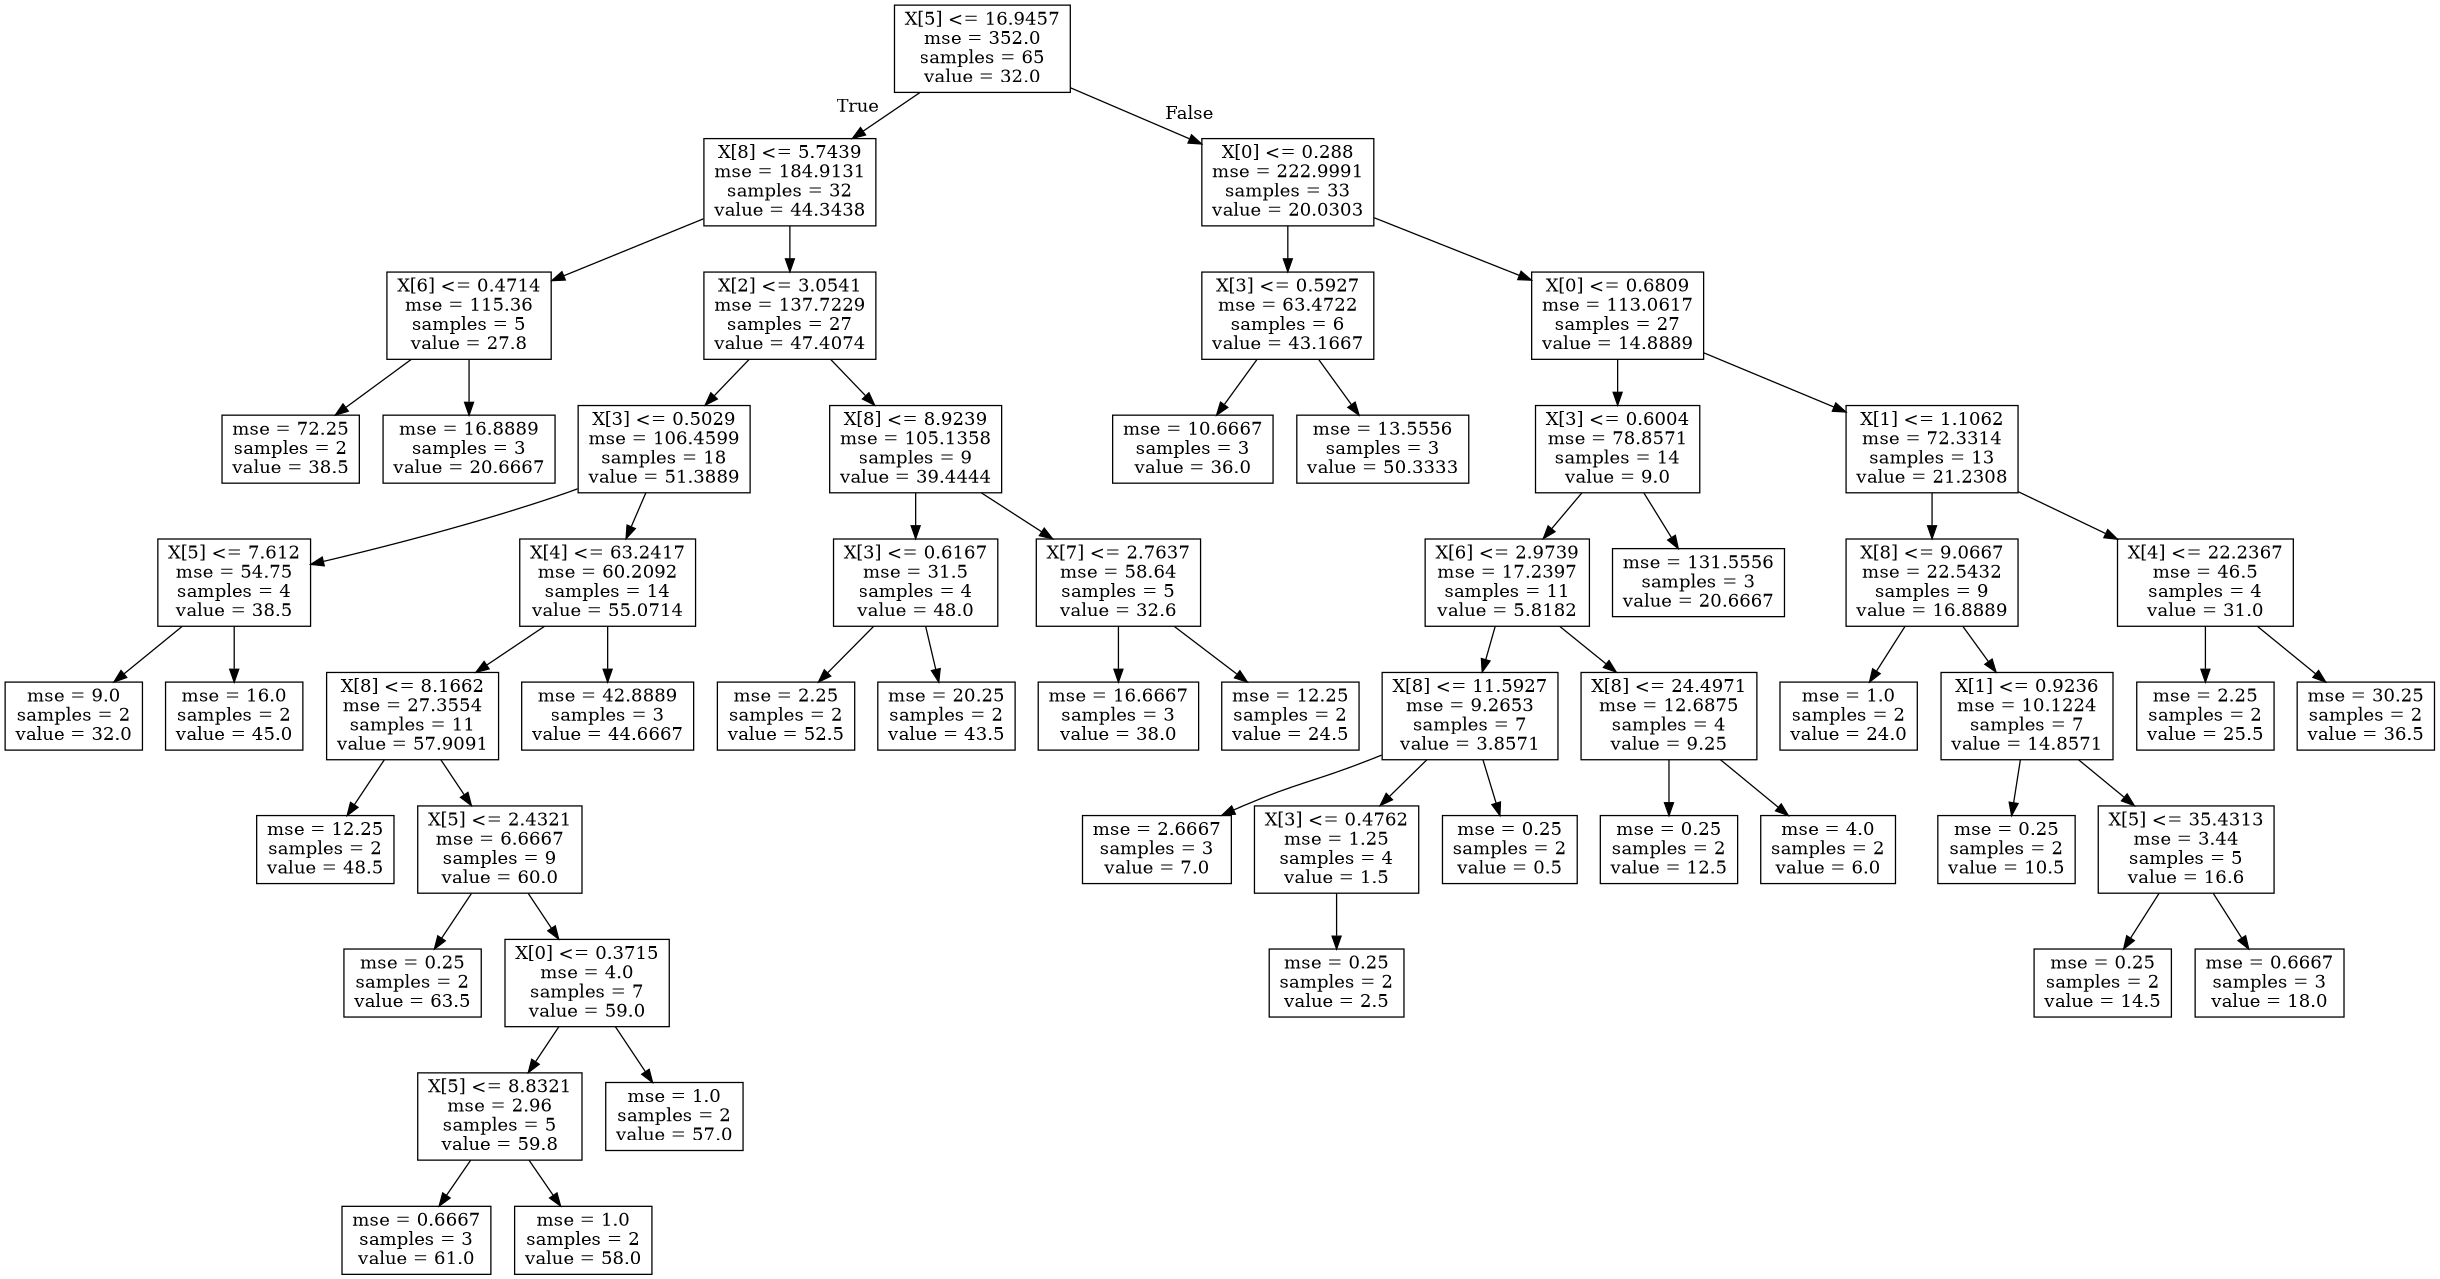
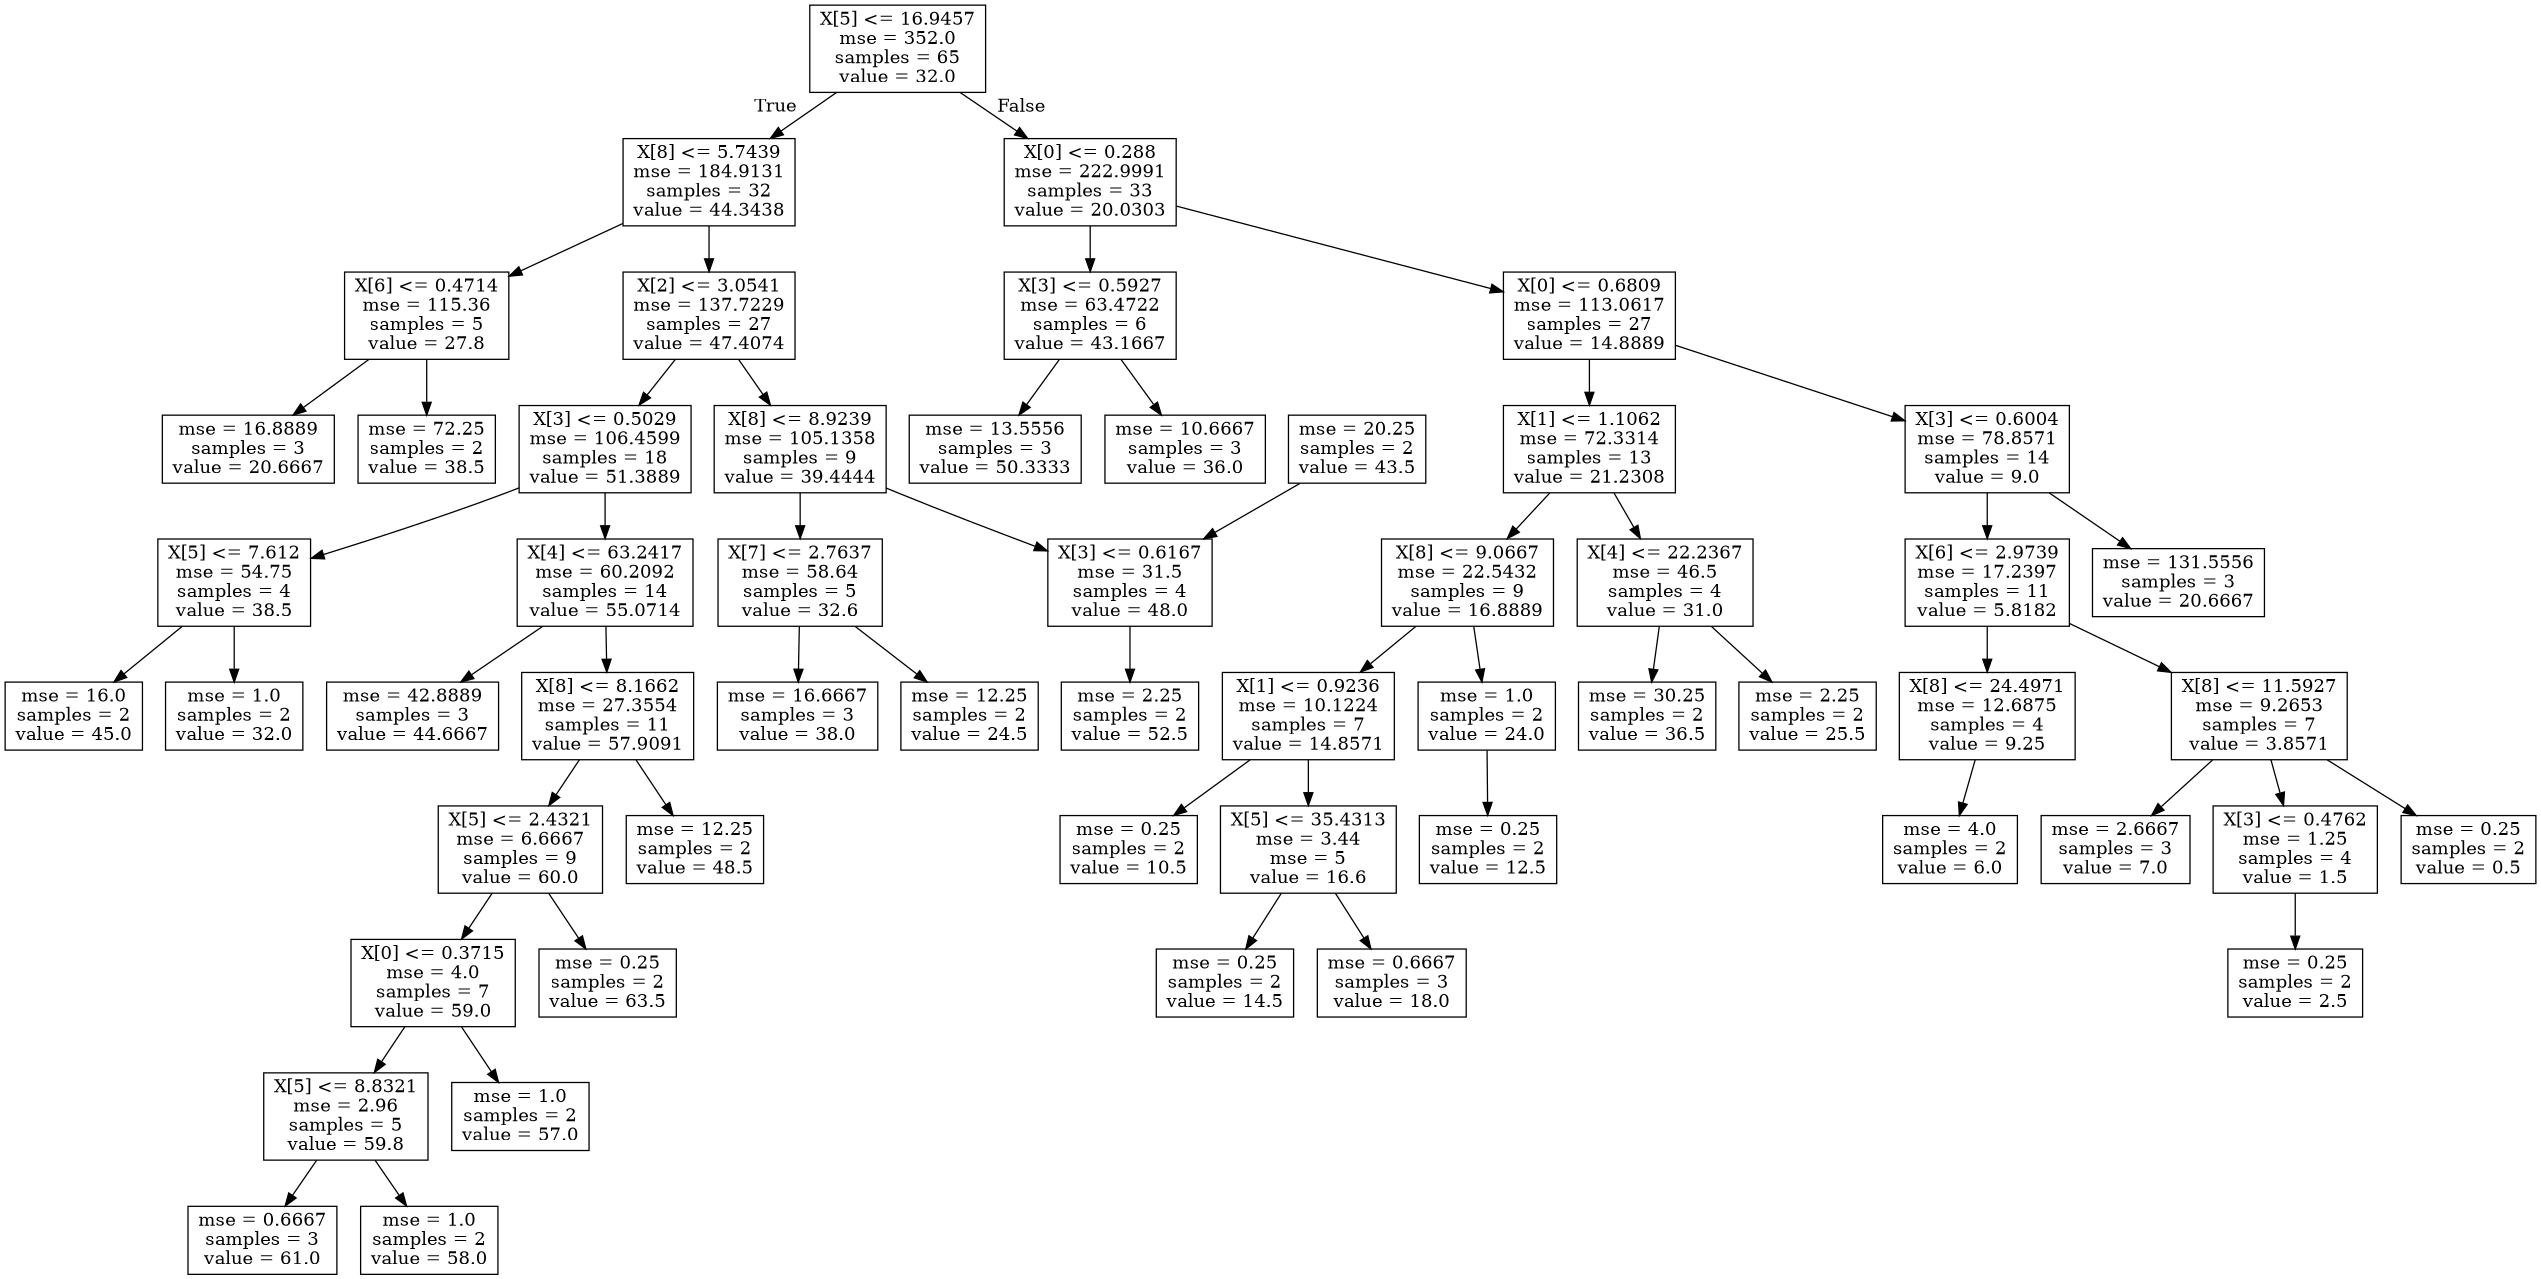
(931, 648) -> (1257, 508)
(74, 716) -> (234, 716)
(1669, 781) -> (1487, 776)
(2186, 850) -> (1308, 850)
